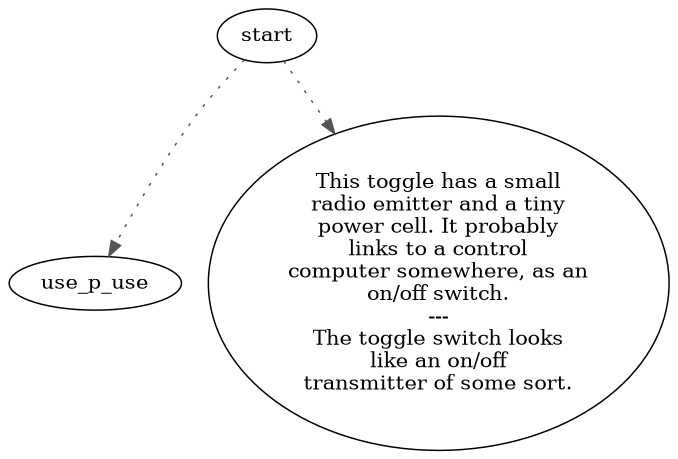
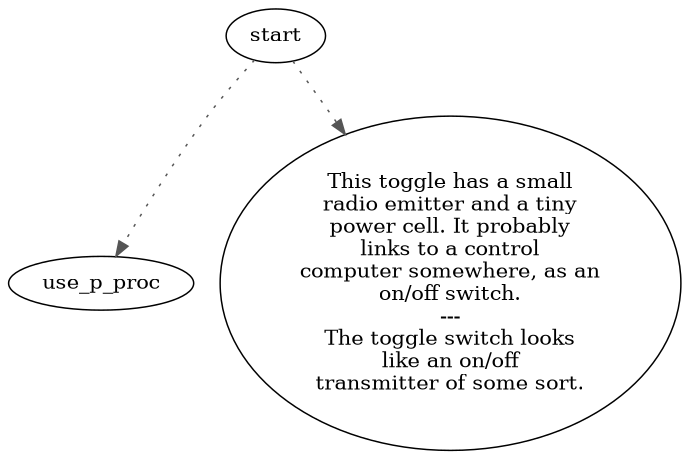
(95, 283) -> (101, 283)
